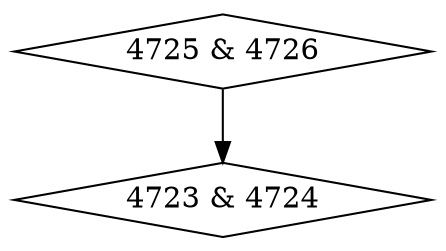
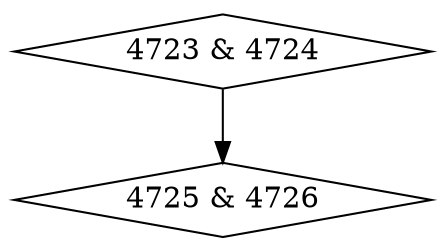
(223, 116) -> (223, 116)
